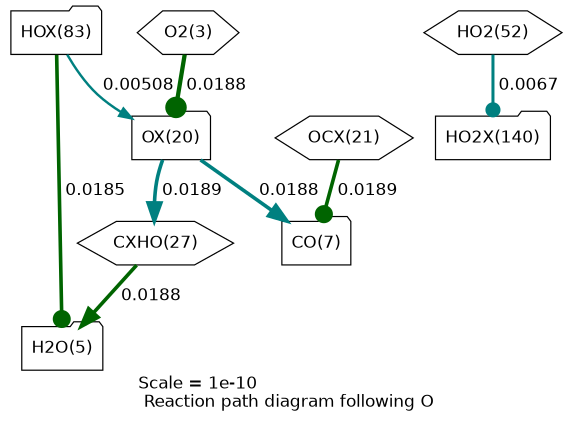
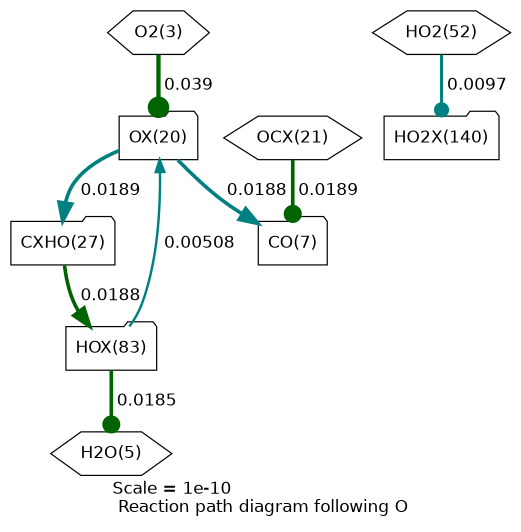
(214, 85) -> (186, 85)
(526, 85) -> (475, 85)
(155, 243) -> (63, 243)
(115, 289) -> (69, 289)
(62, 348) -> (111, 454)
